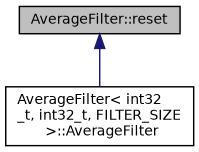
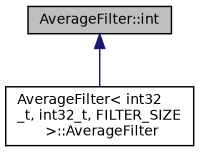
(100, 20) -> (100, 20)
